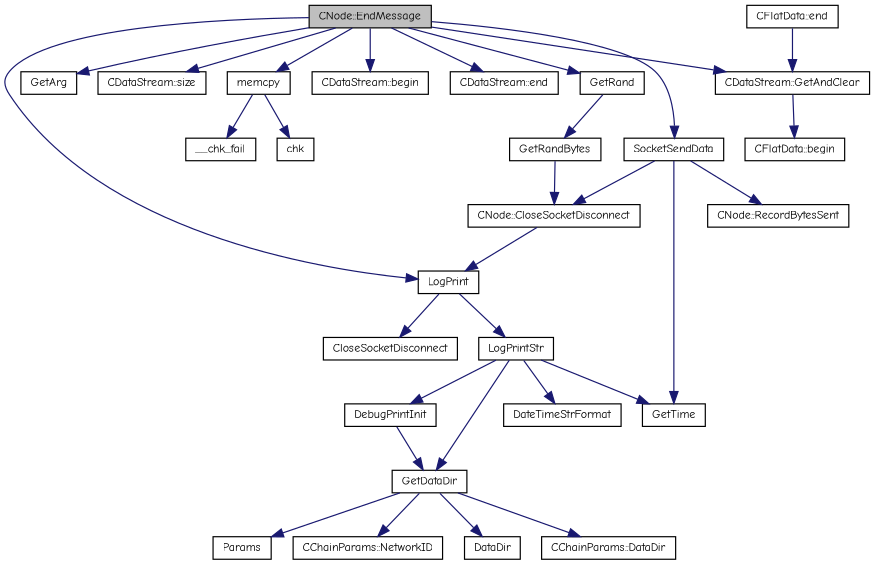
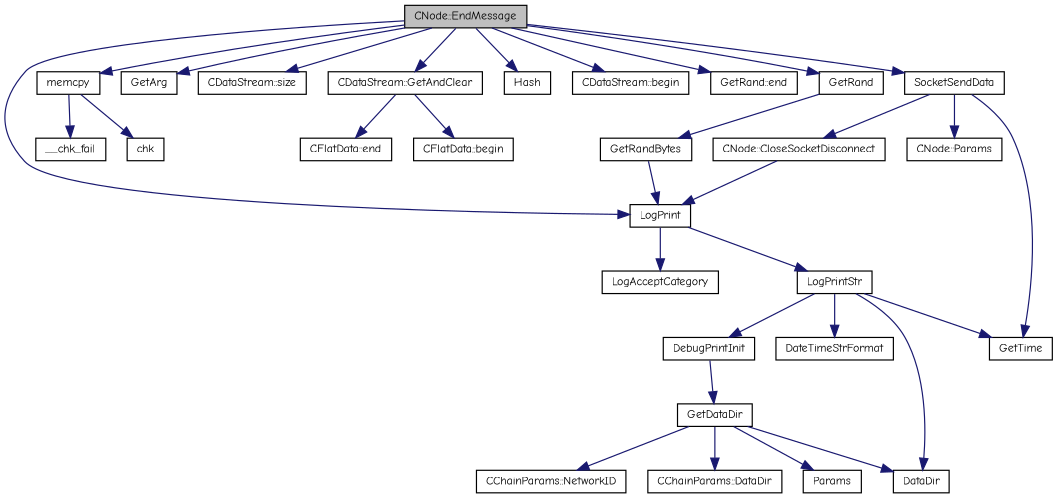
(792, 44) -> (380, 112)
(504, 83) -> (754, 83)
none -> (527, 83)
(555, 177) -> (652, 177)
(778, 216) -> (954, 149)
(390, 349) -> (660, 282)
(476, 410) -> (916, 364)
